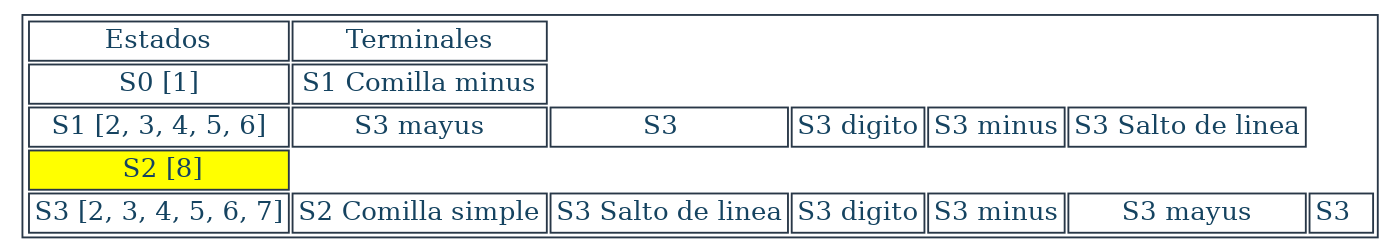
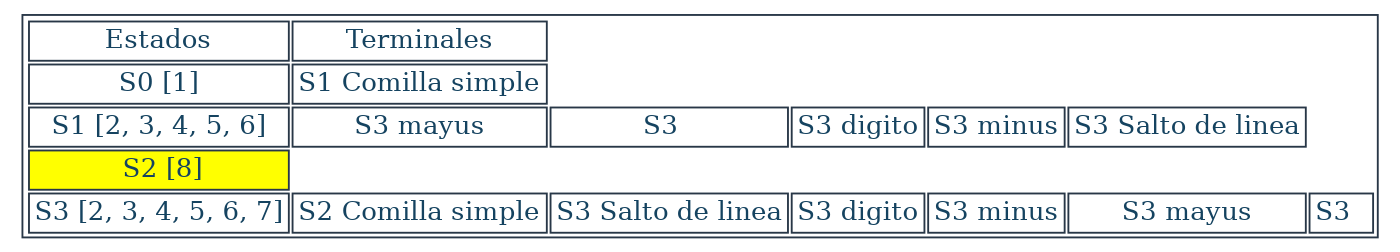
(420, 83) -> (420, 83)
